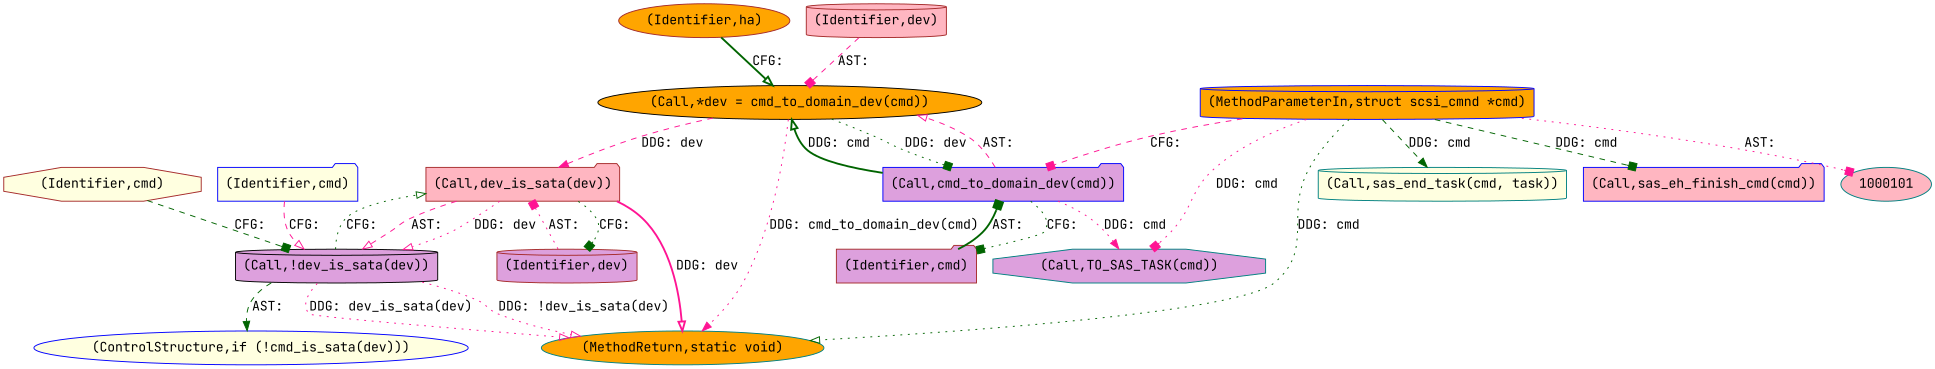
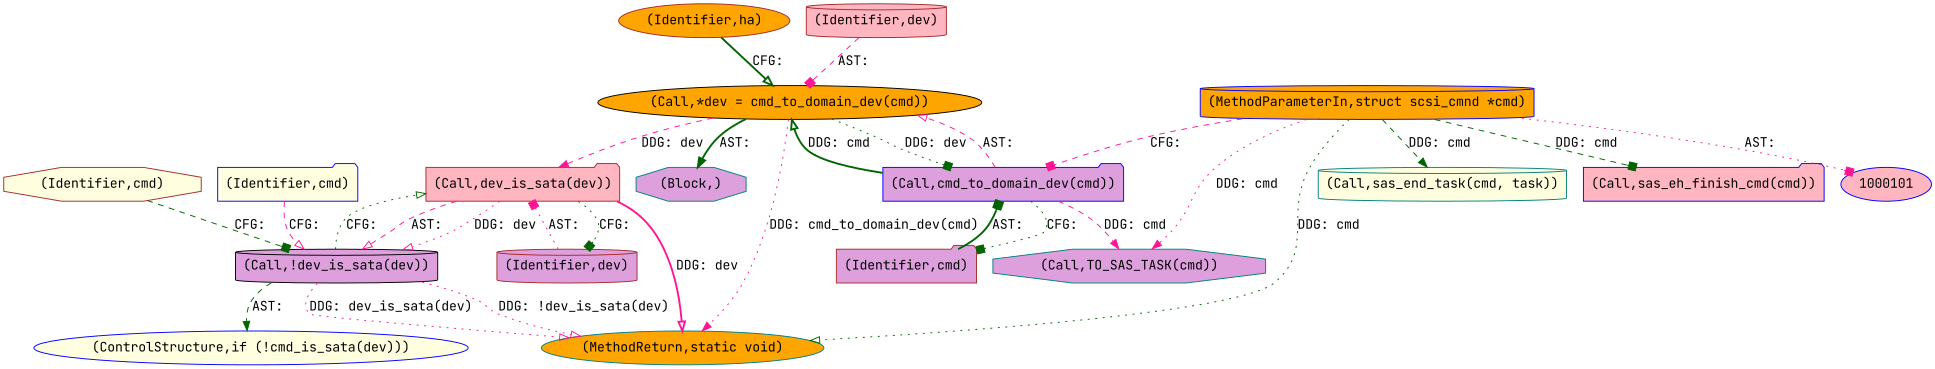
(1219, 165) -> (1219, 165)
none -> (691, 184)
(1886, 184) -> (1886, 184)
(1089, 217) -> (1089, 217)
